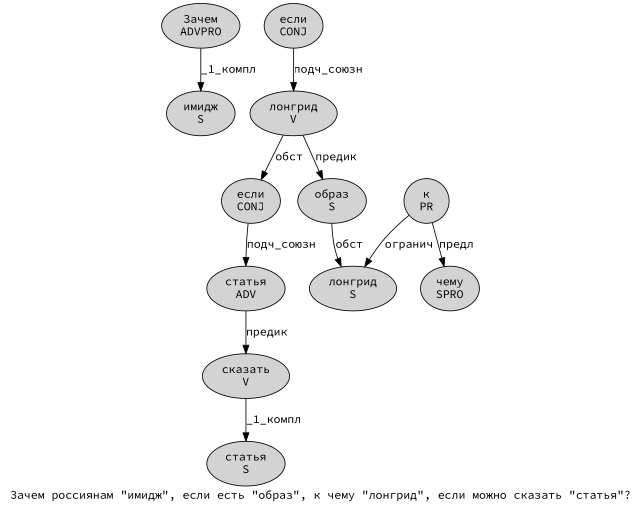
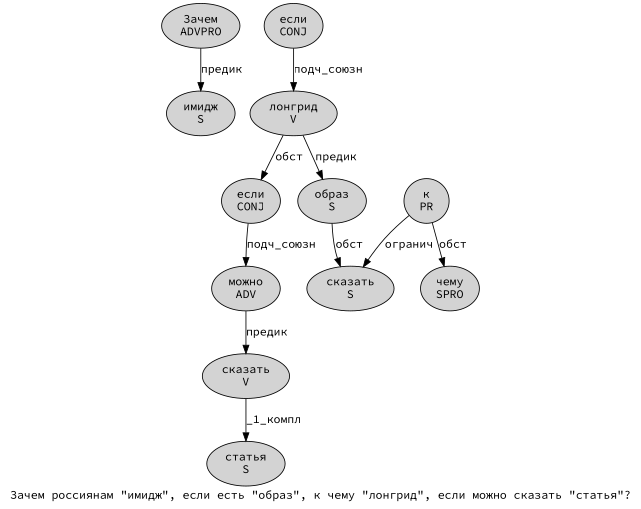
(229, 70) -> (222, 70)
(457, 245) -> (453, 245)
(246, 289) -> (246, 289)
(353, 289) -> (350, 289)
